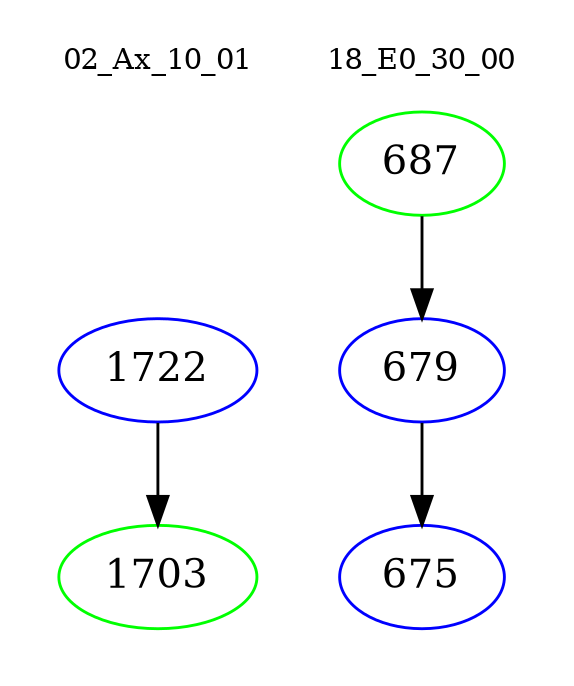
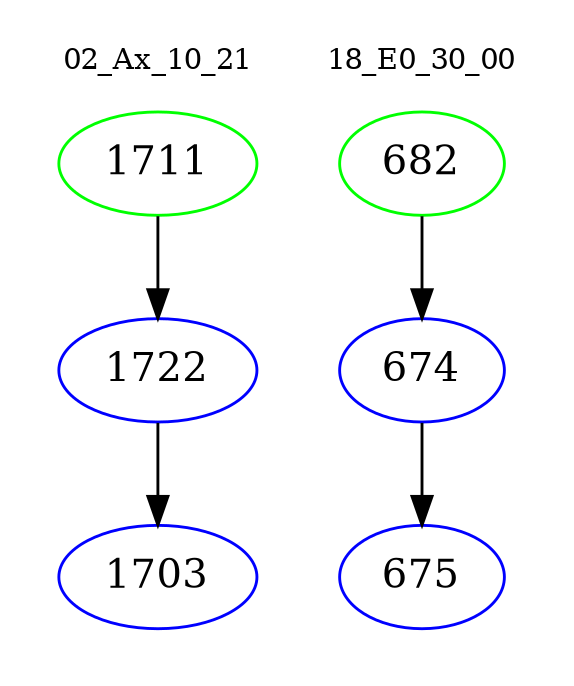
(158, 62) -> (158, 62)
none -> (158, 164)
(422, 164) -> (422, 164)
(422, 370) -> (422, 370)
(158, 577) -> (158, 577)
